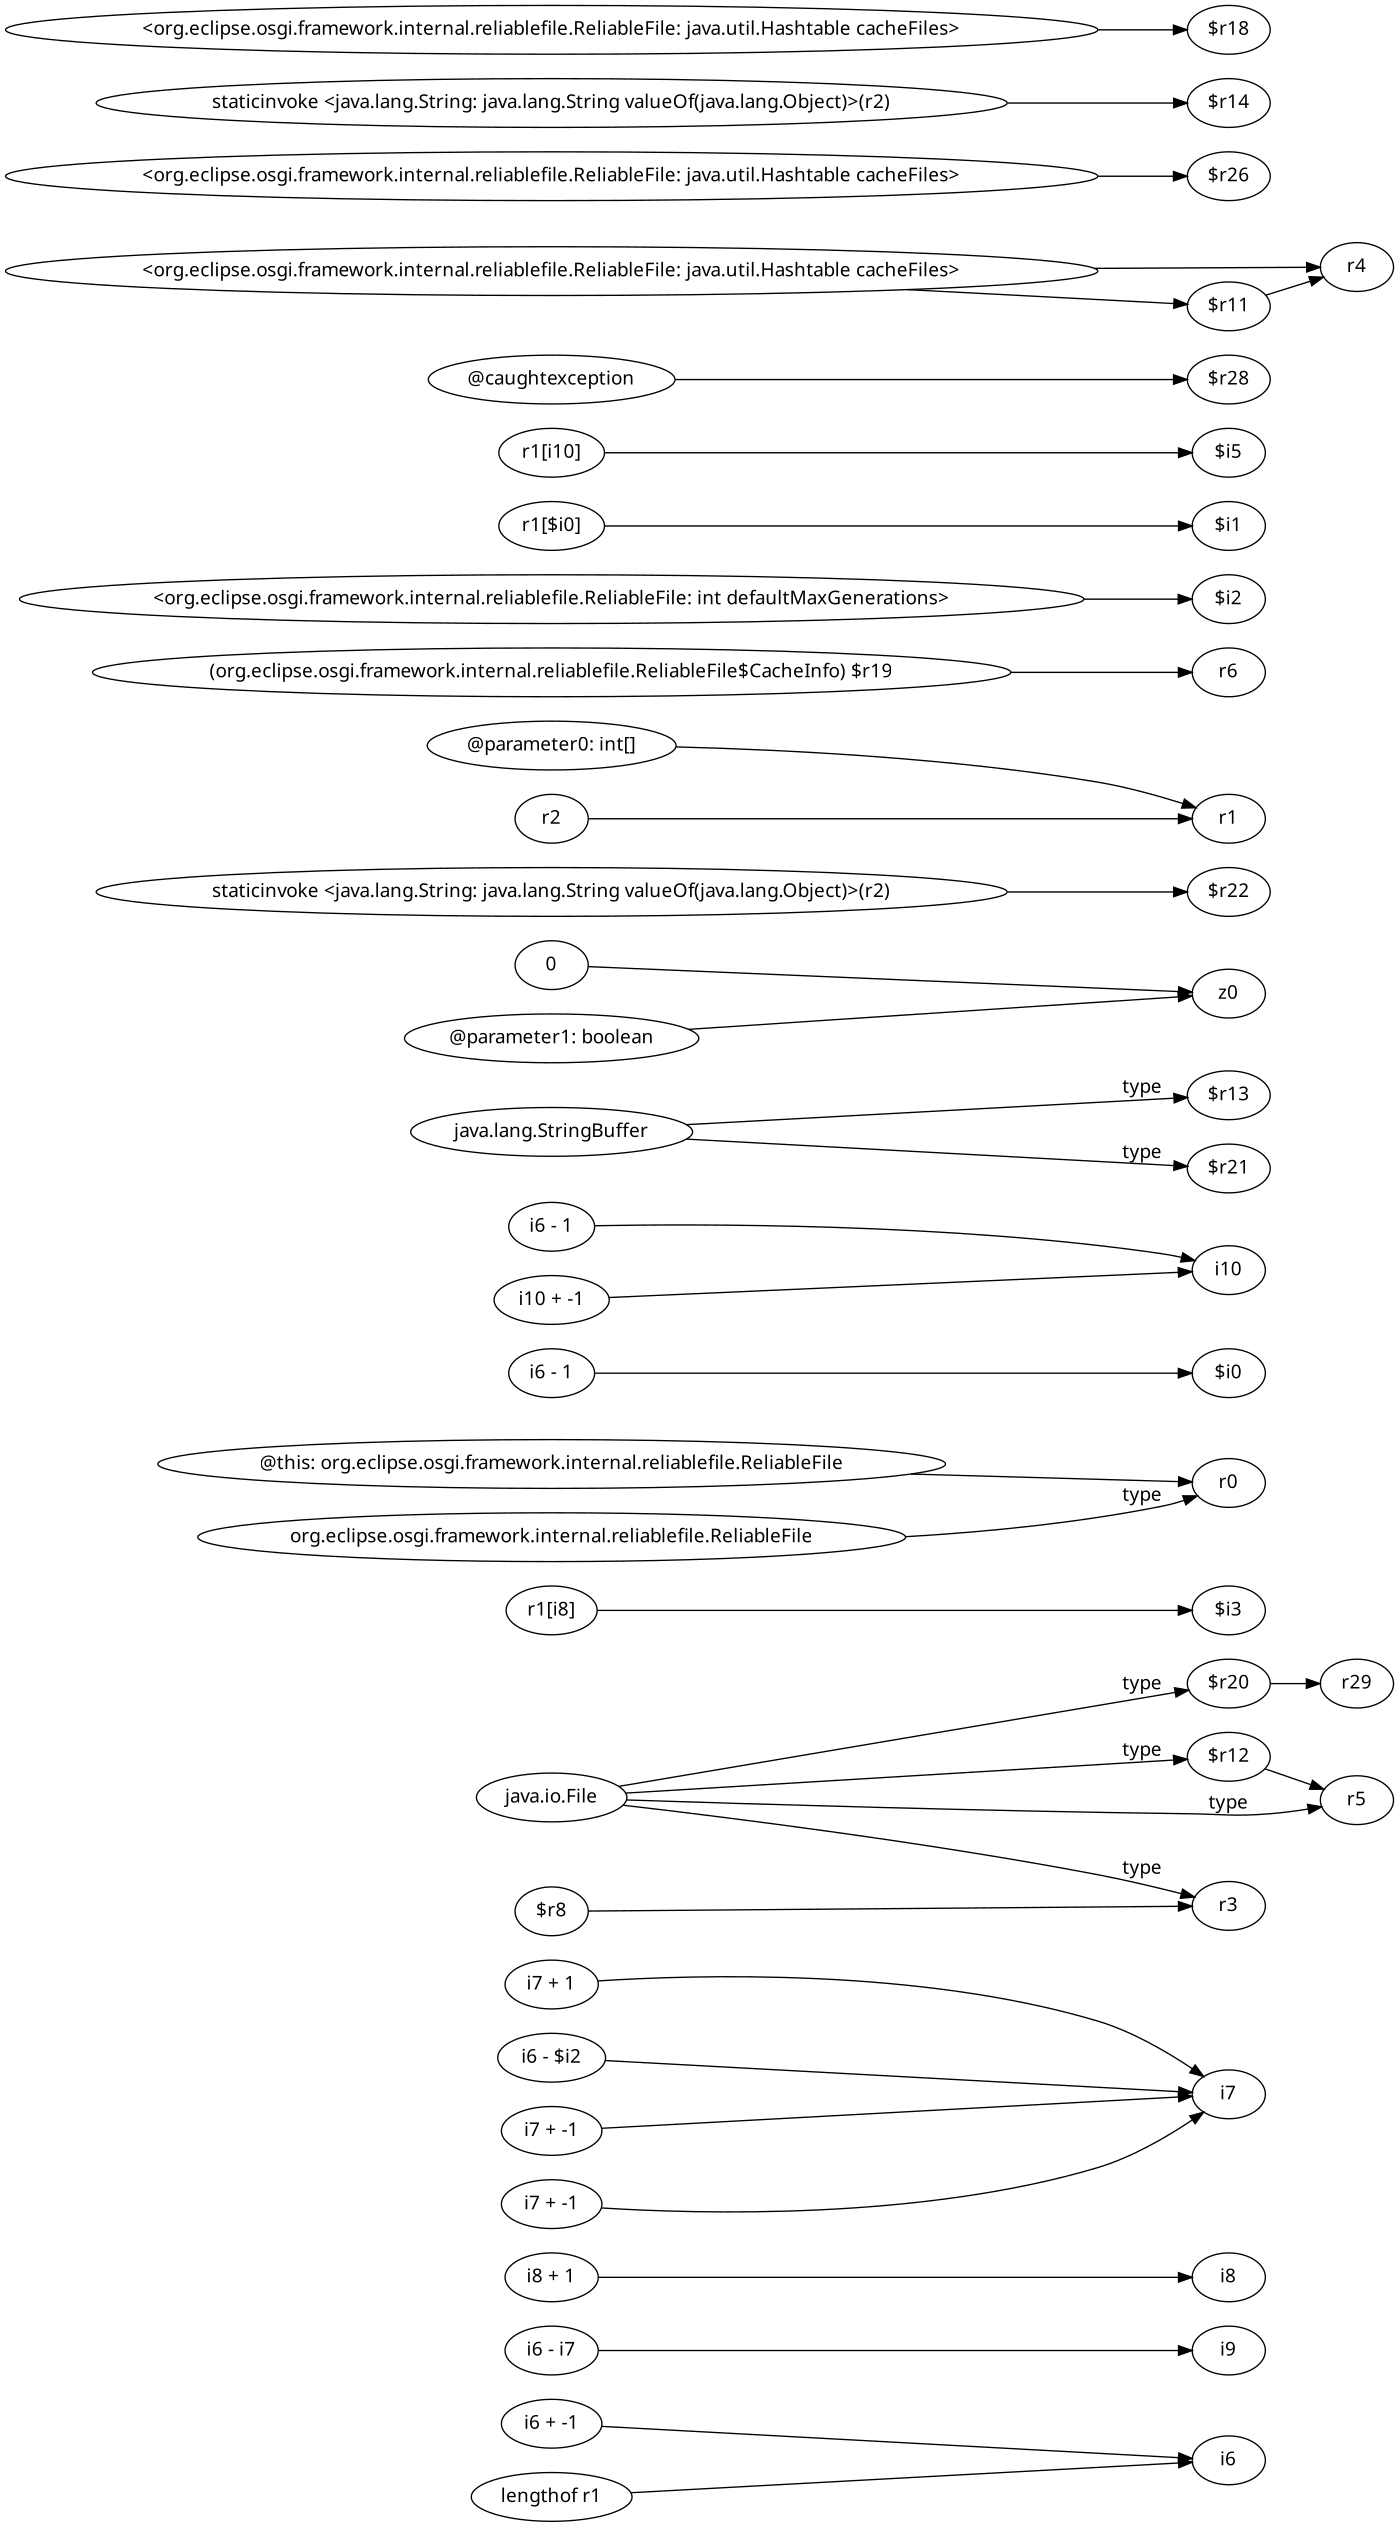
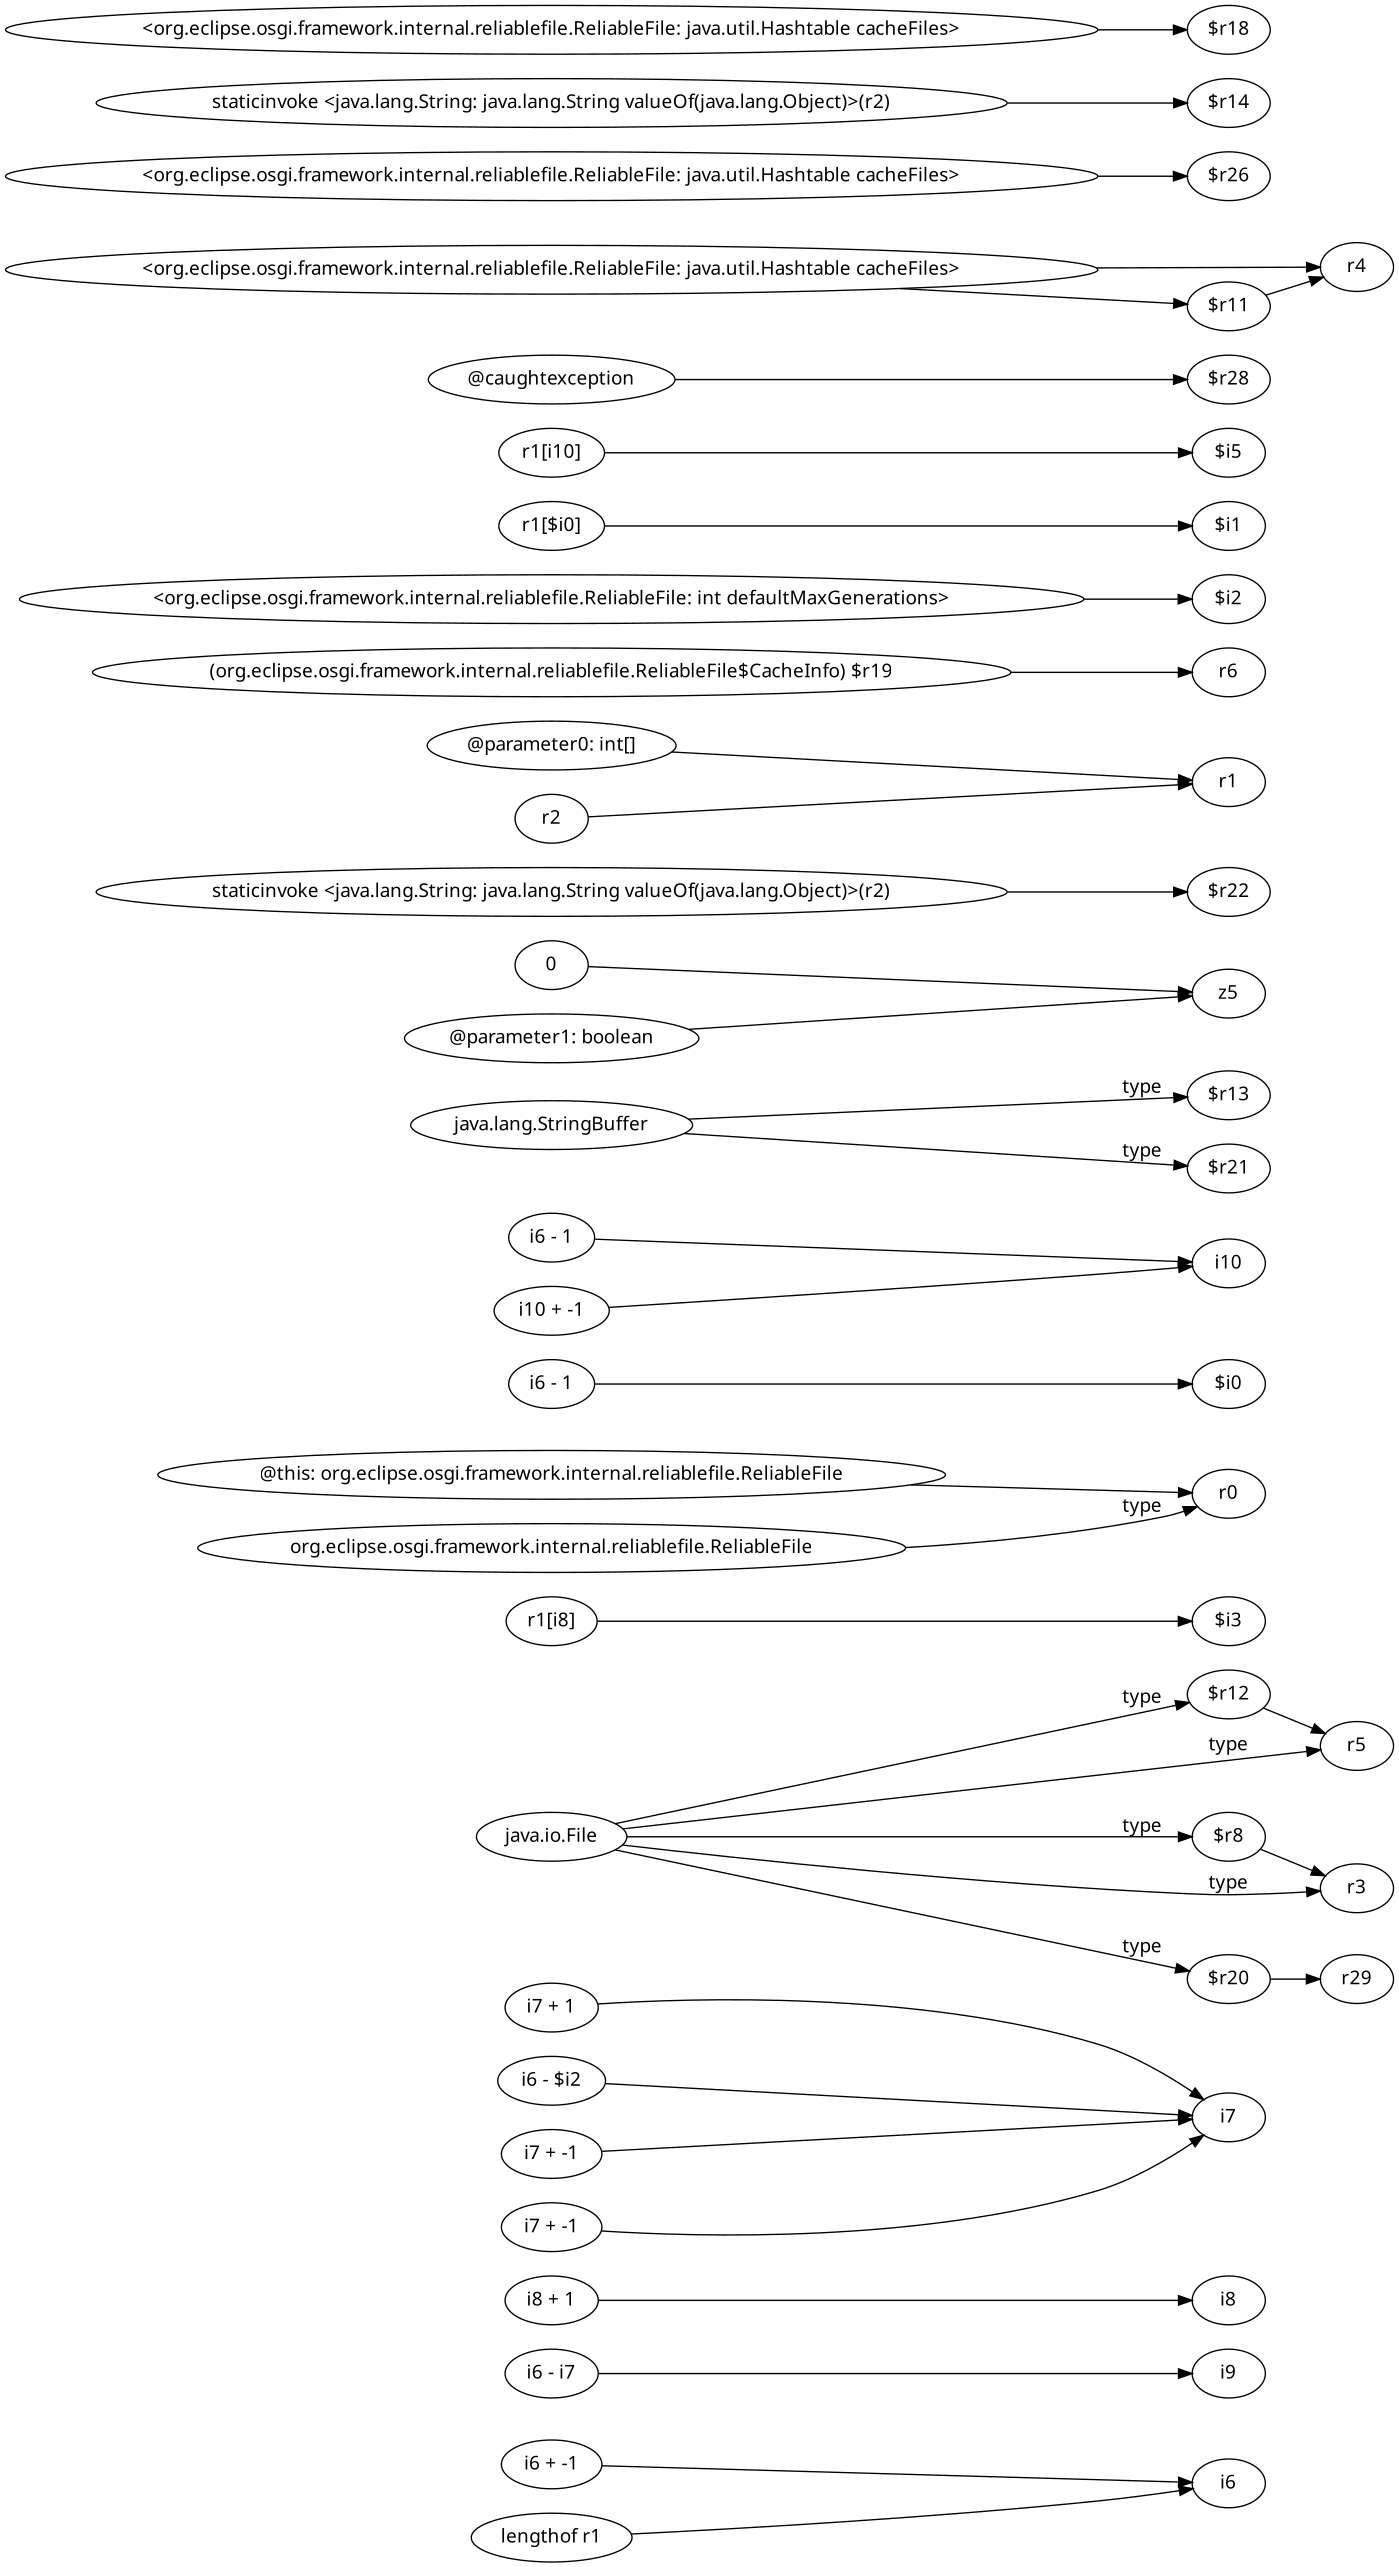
(1229, 994) -> (1229, 994)
none -> (903, 1837)
